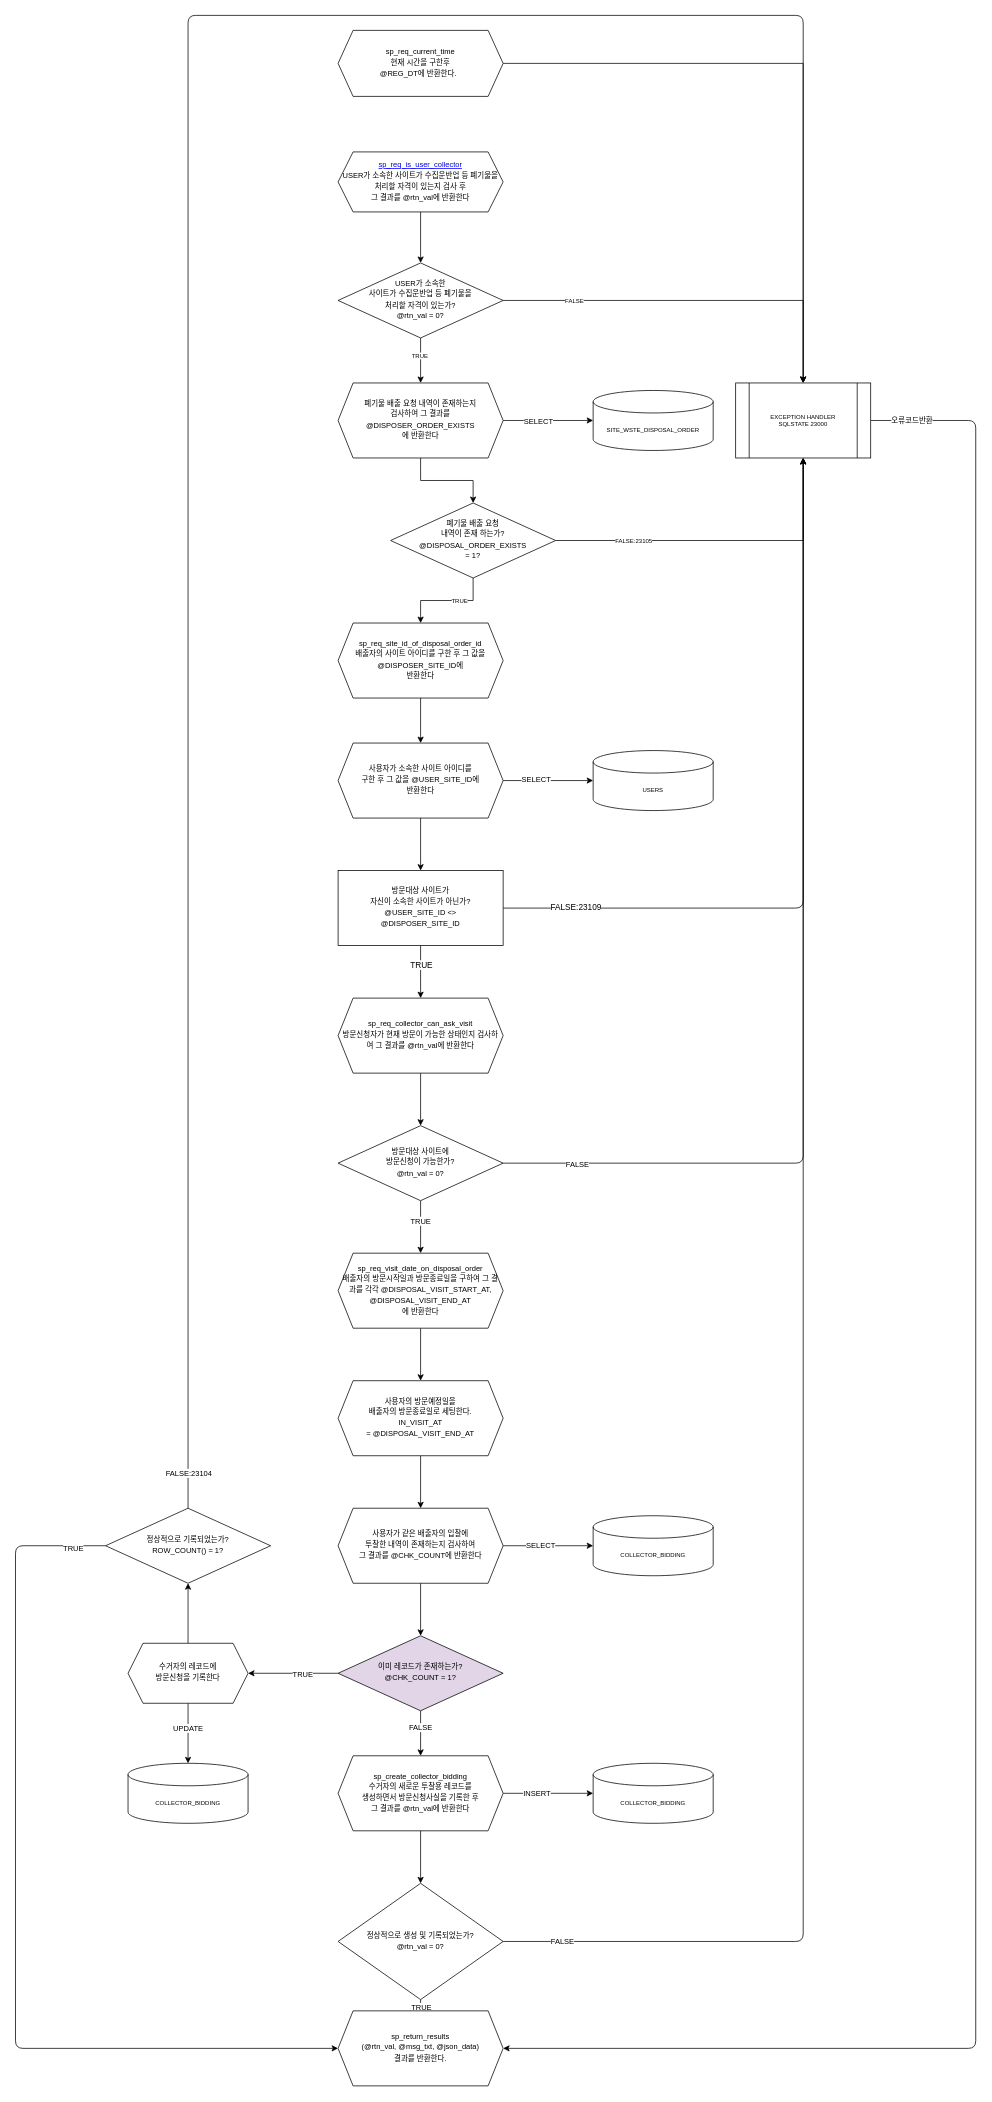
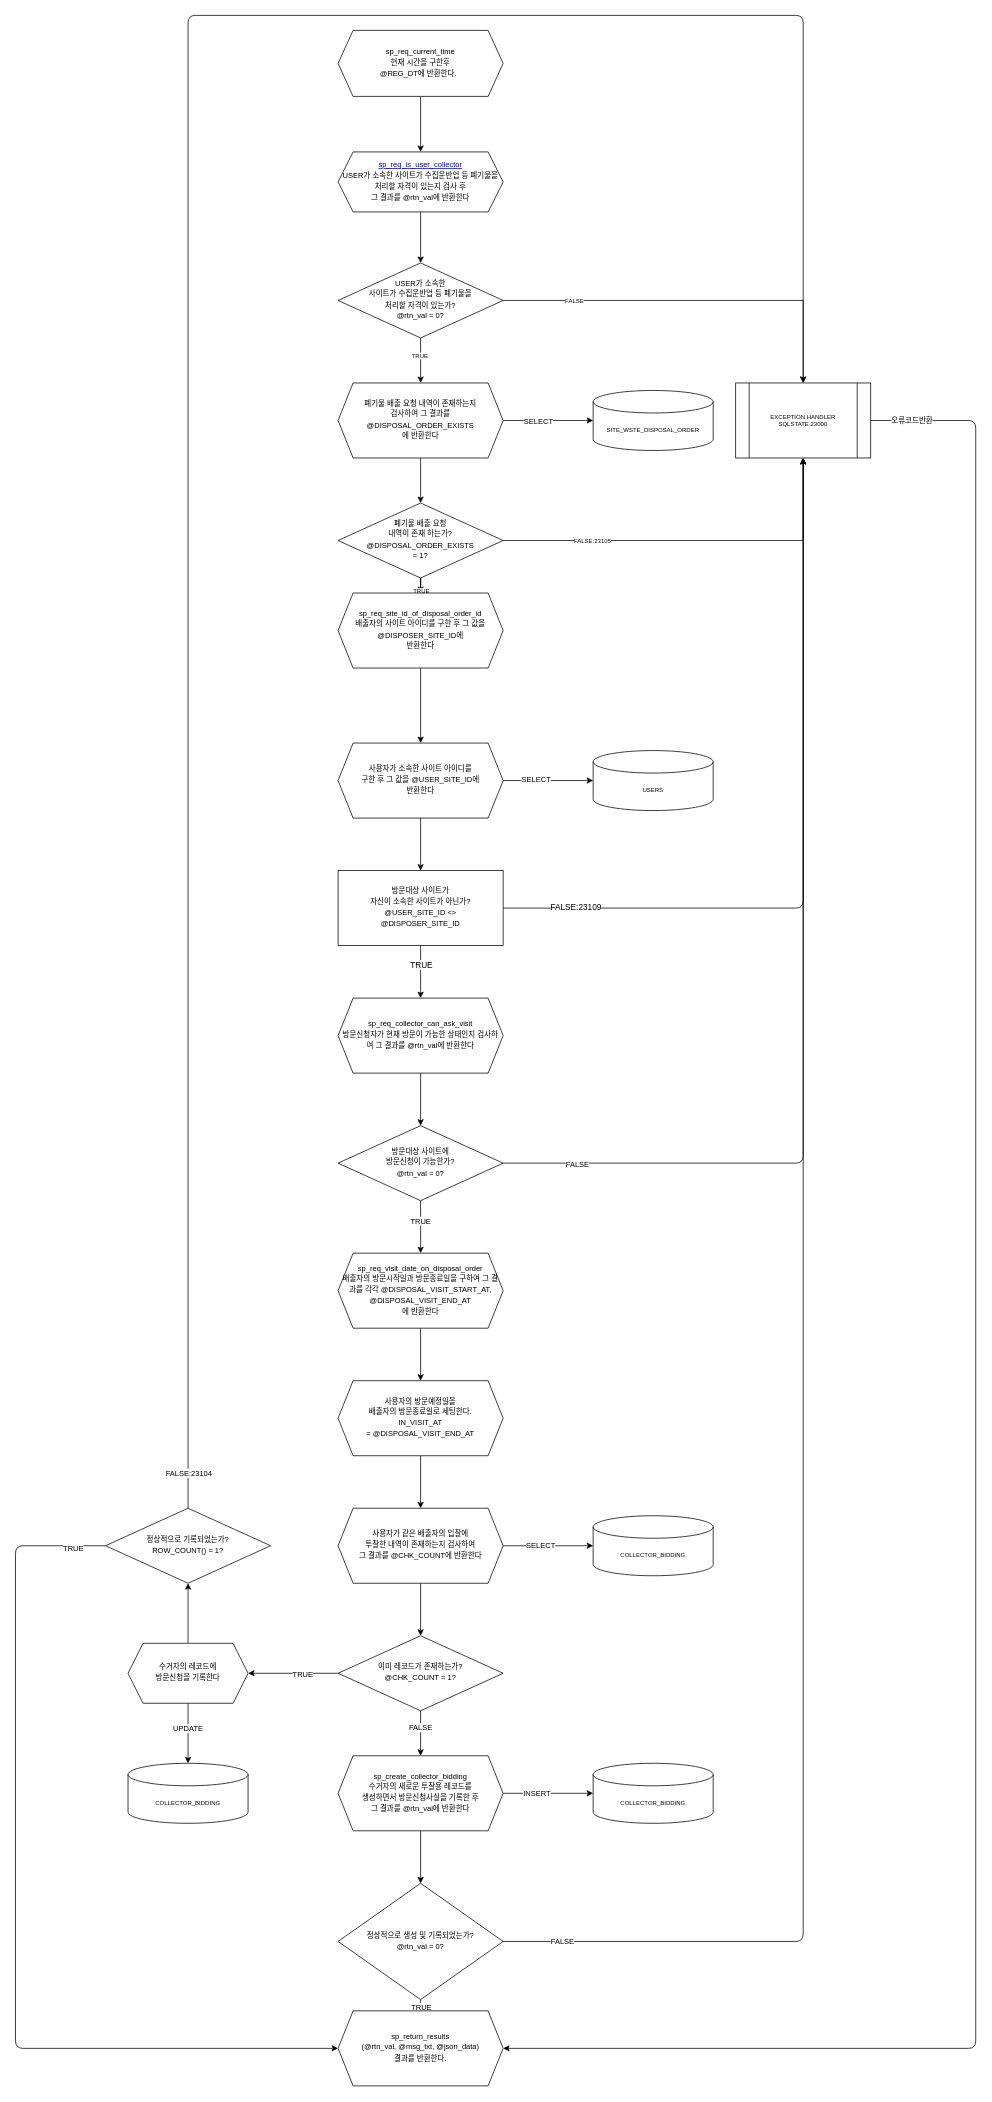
(651, 63) -> (420, 122)
(420, 419) -> (420, 419)
(473, 540) -> (420, 540)
(420, 660) -> (420, 630)
(420, 1673) -> (420, 1673)
